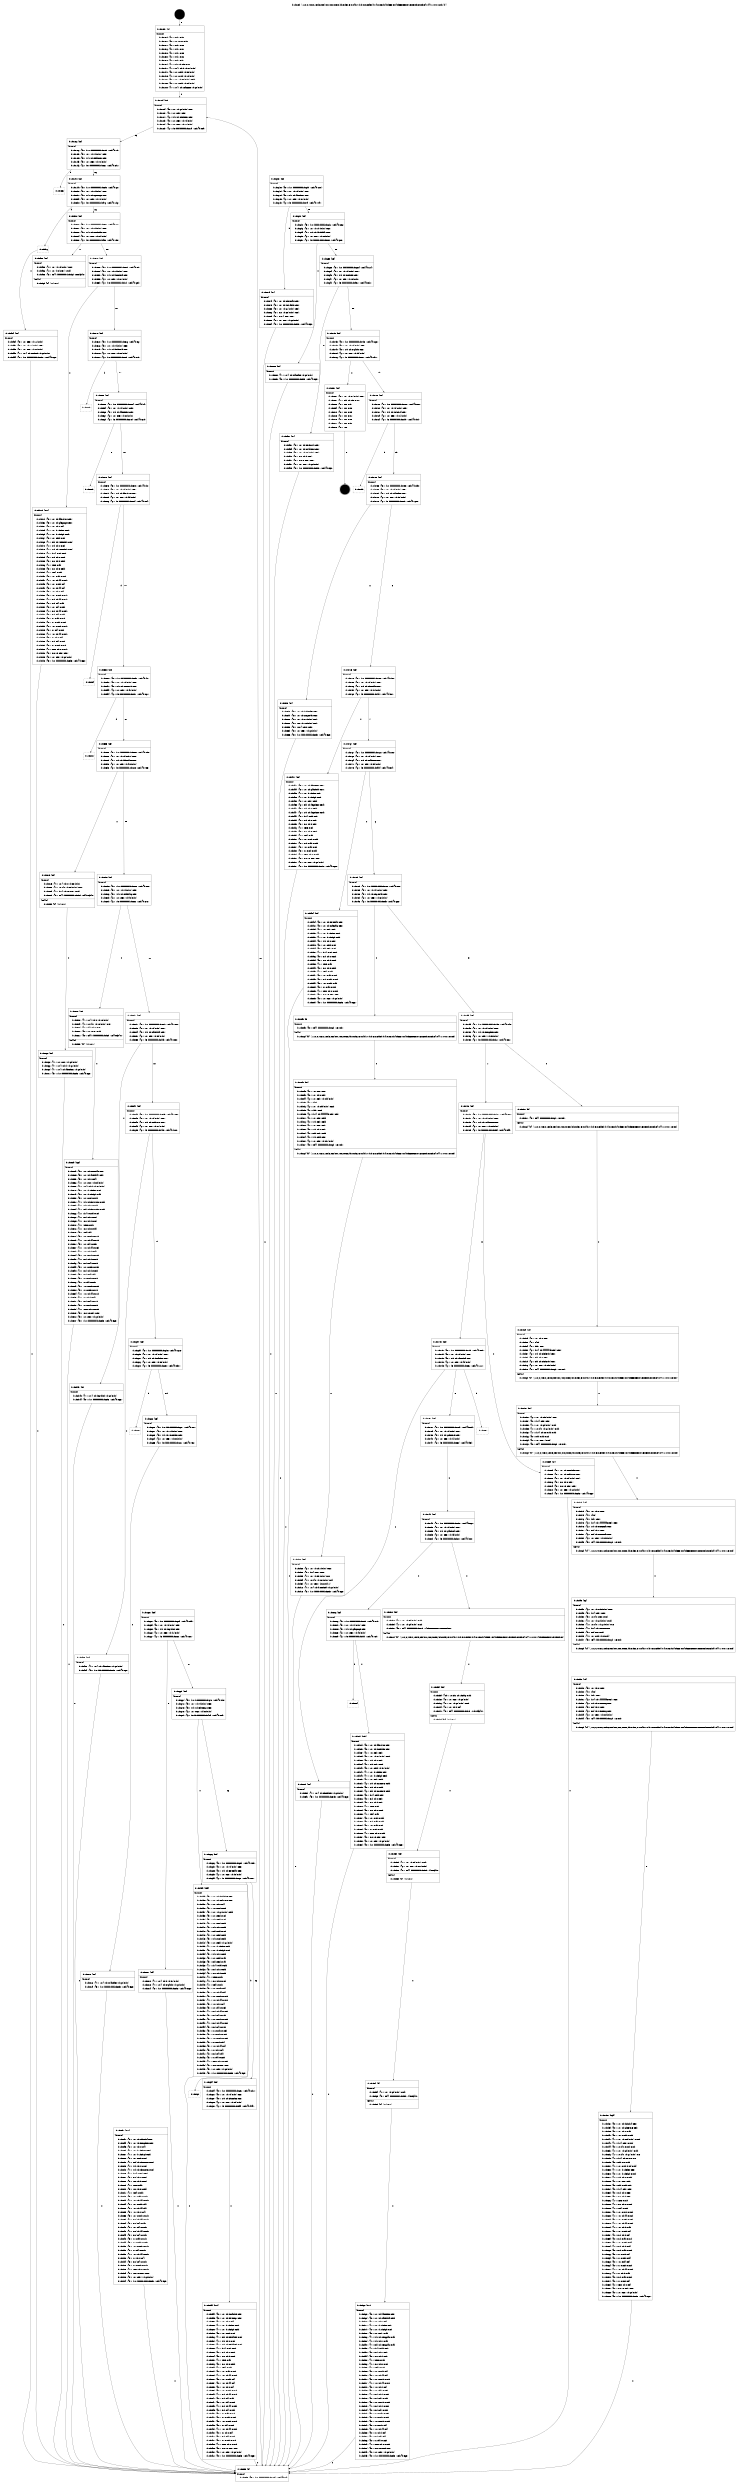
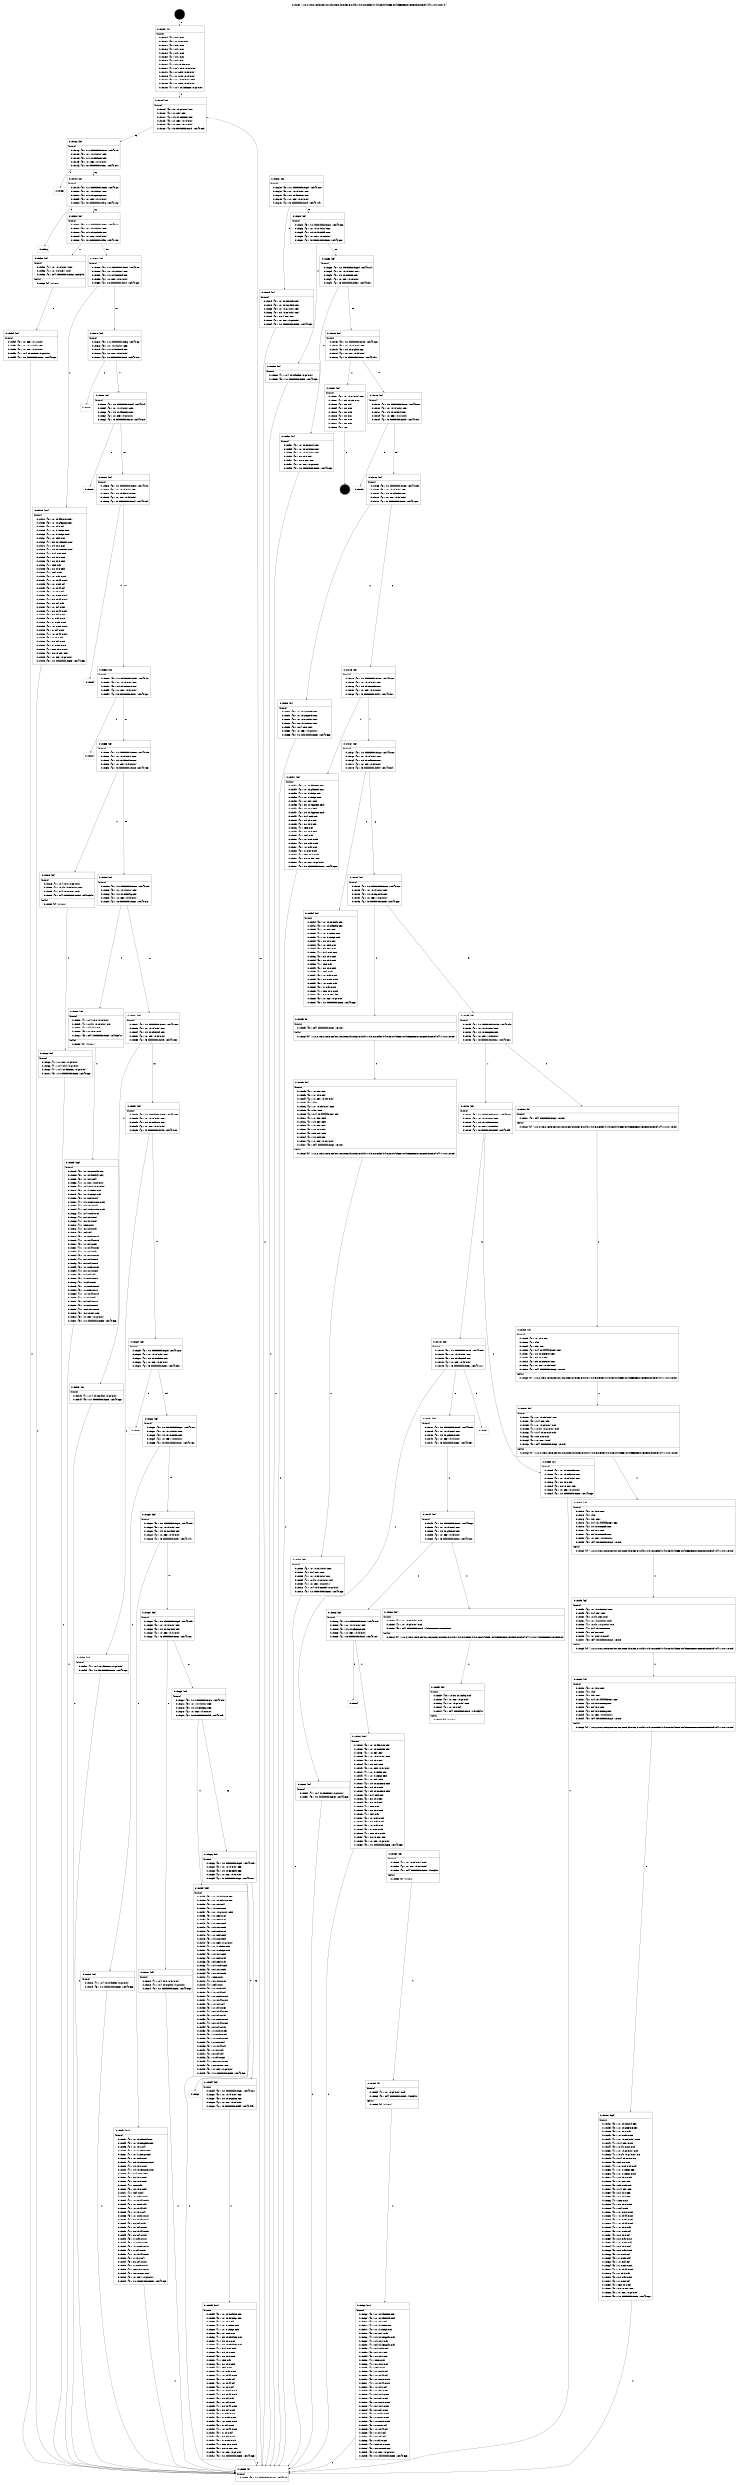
(20, 287) -> (45, 308)
none -> (167, 1527)
none -> (653, 1664)
(288, 1725) -> none
(435, 1786) -> none
